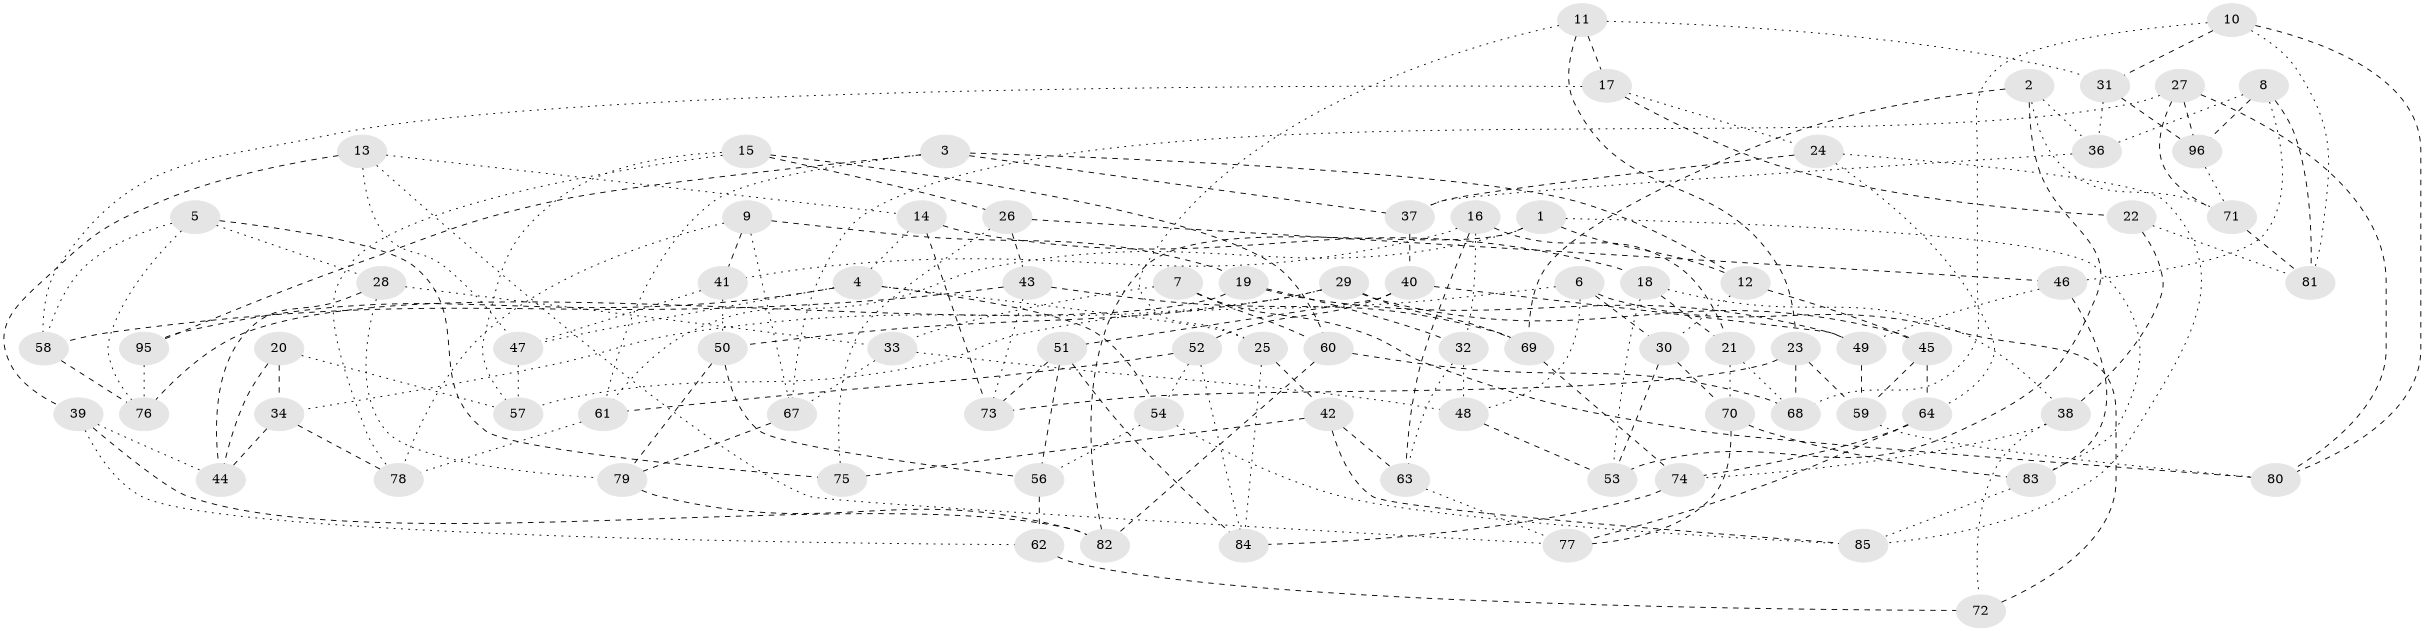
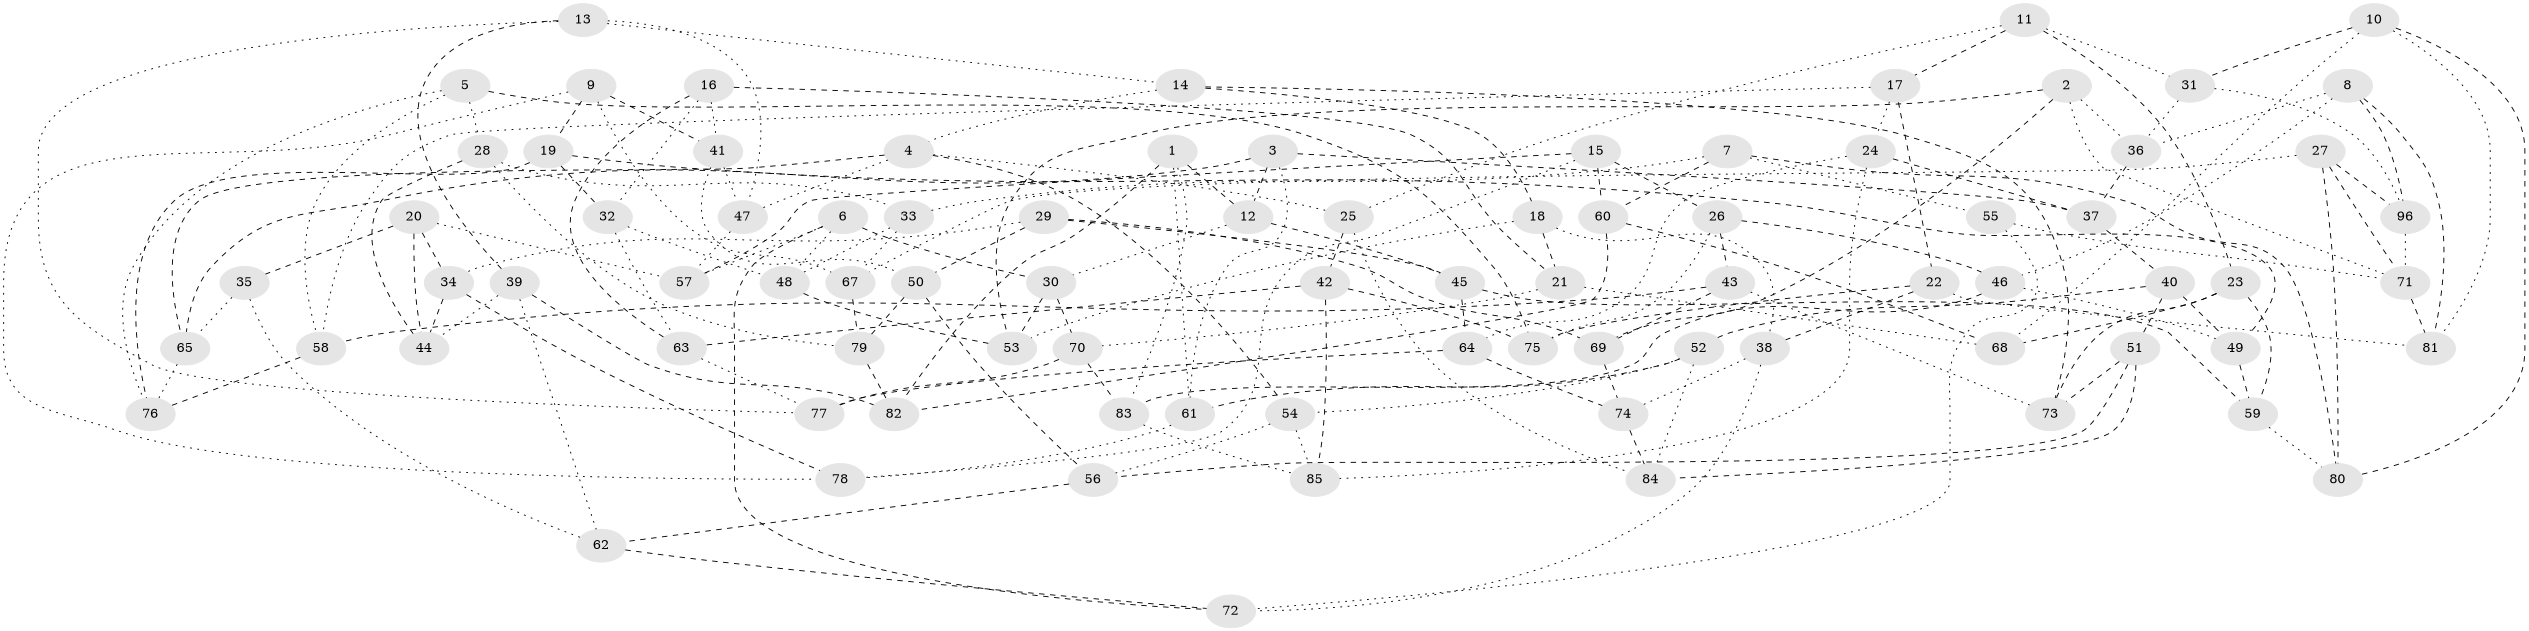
(2151, 119) -> (2325, 118)
(1749, 175) -> (2114, 184)
none -> (1991, 217)
(536, 218) -> (1215, 173)
none -> (245, 283)
none -> (1802, 297)
(144, 349) -> (185, 349)
